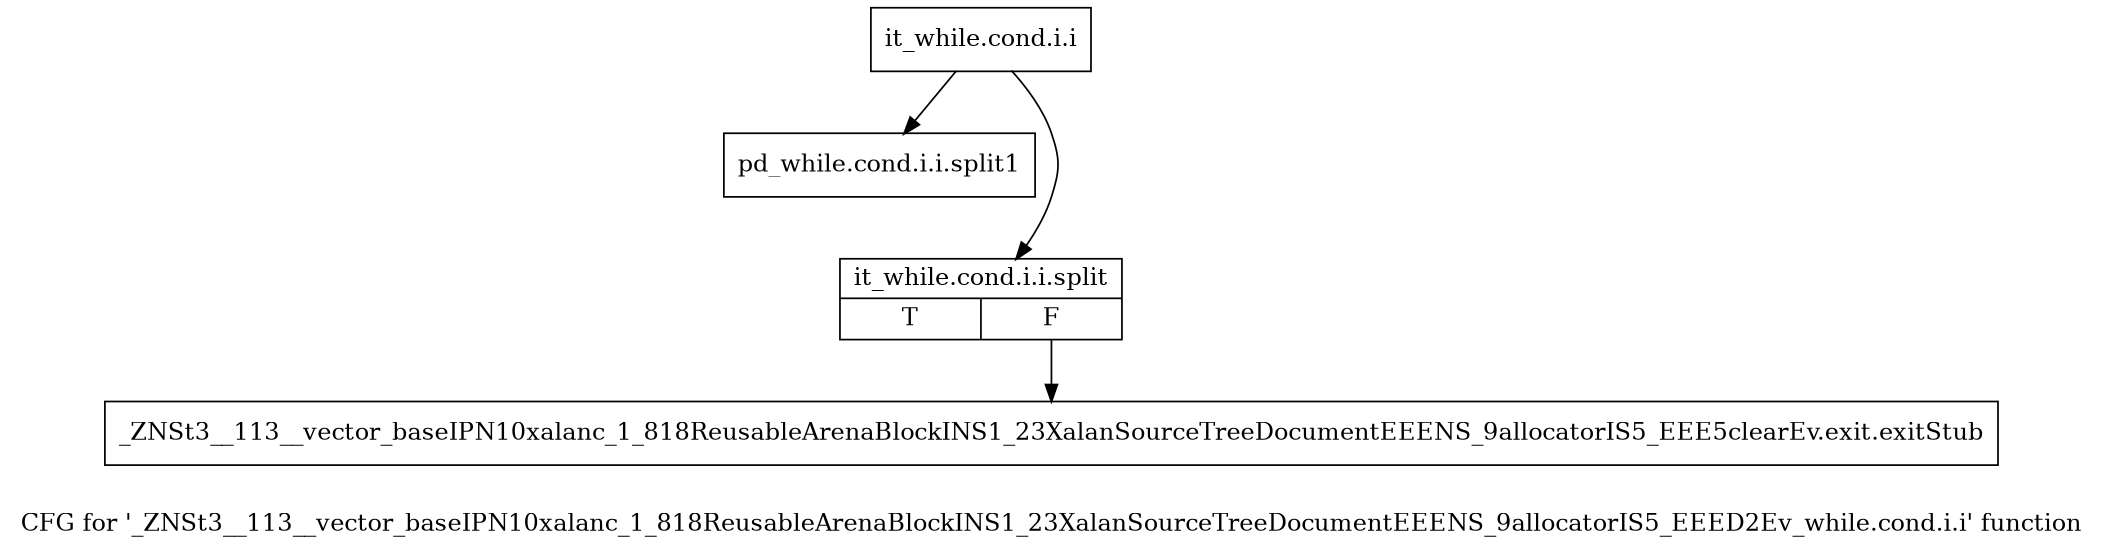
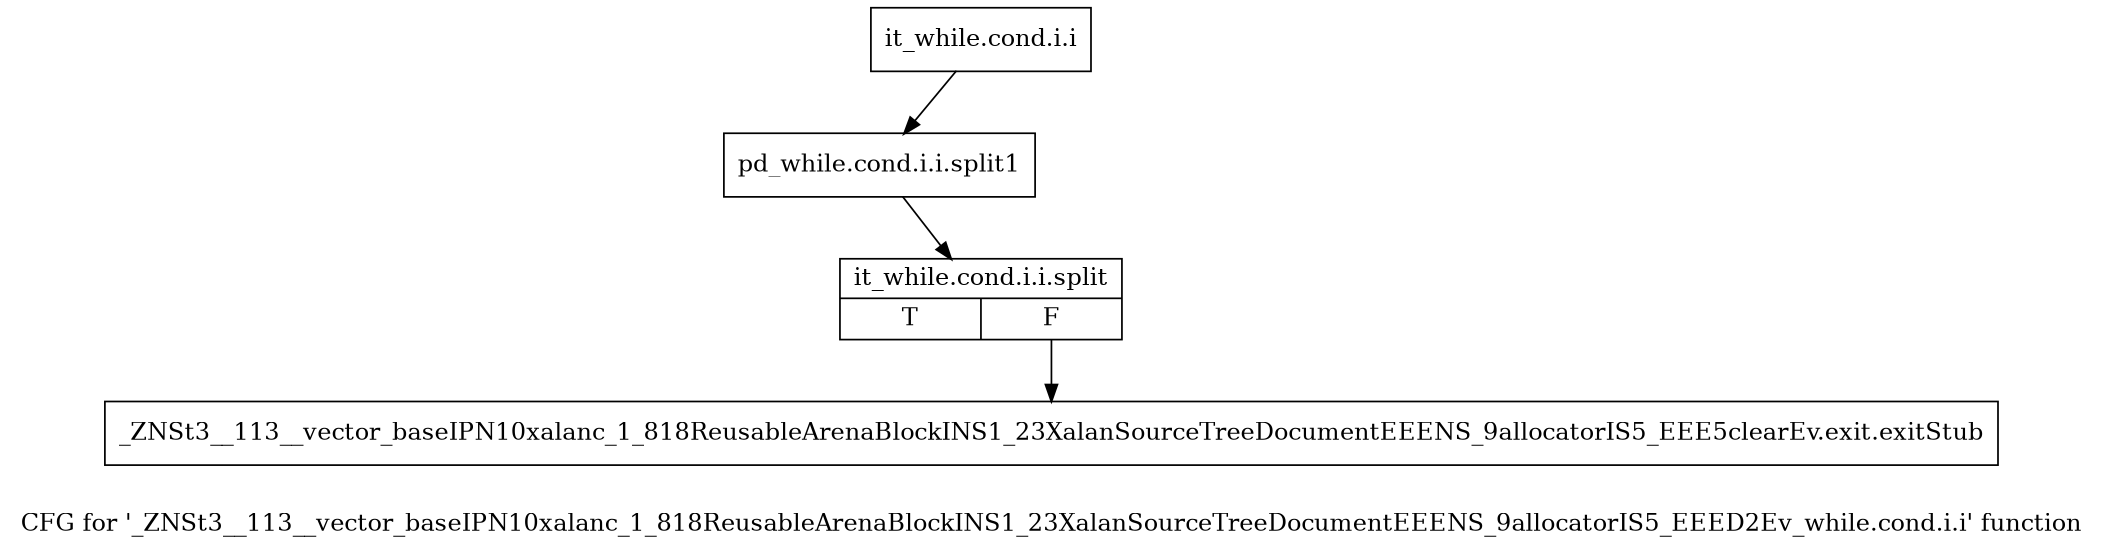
(1057, 155) -> (922, 221)
